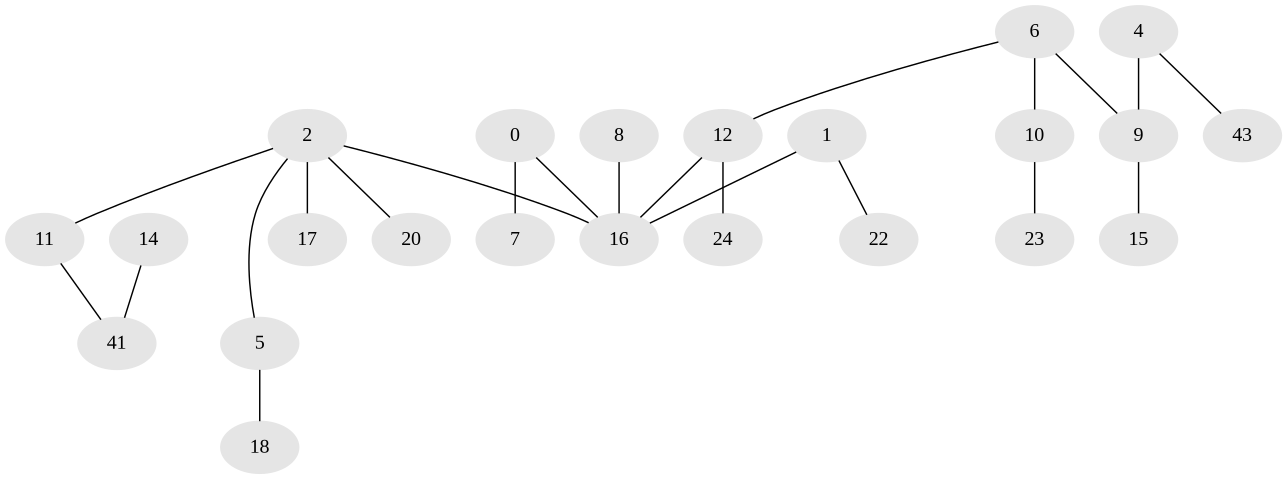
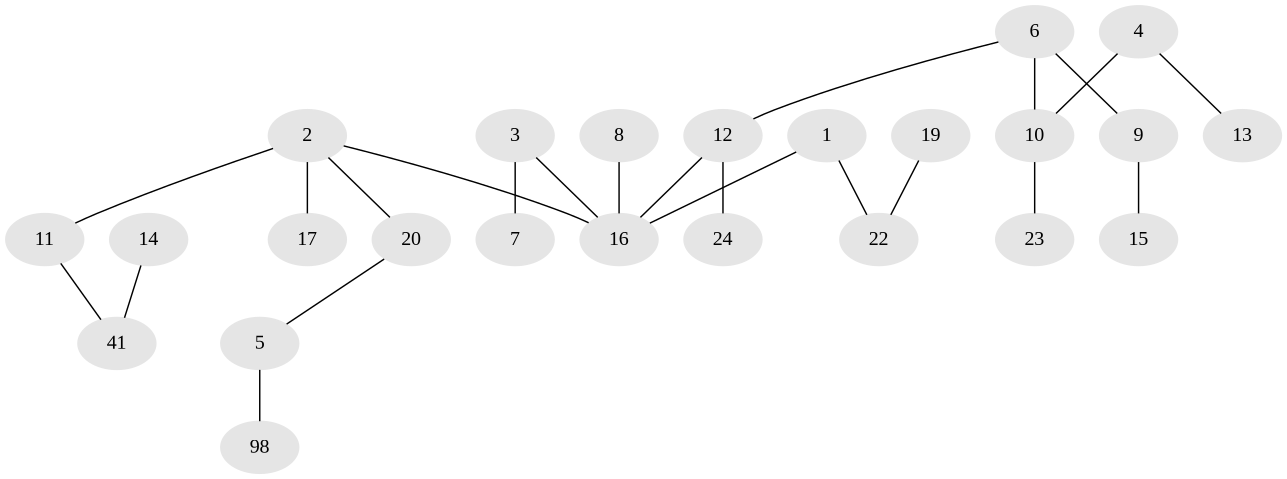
(1139, 84) -> (1093, 78)
(515, 136) -> (515, 136)
none -> (931, 136)
(1242, 136) -> (1242, 136)
(251, 234) -> (335, 292)
(260, 447) -> (260, 447)
